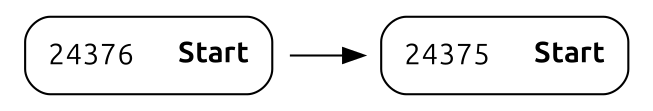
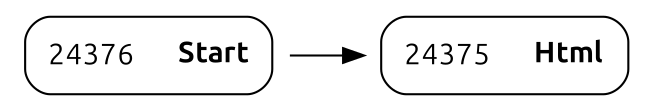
(570, 53) -> (570, 53)
